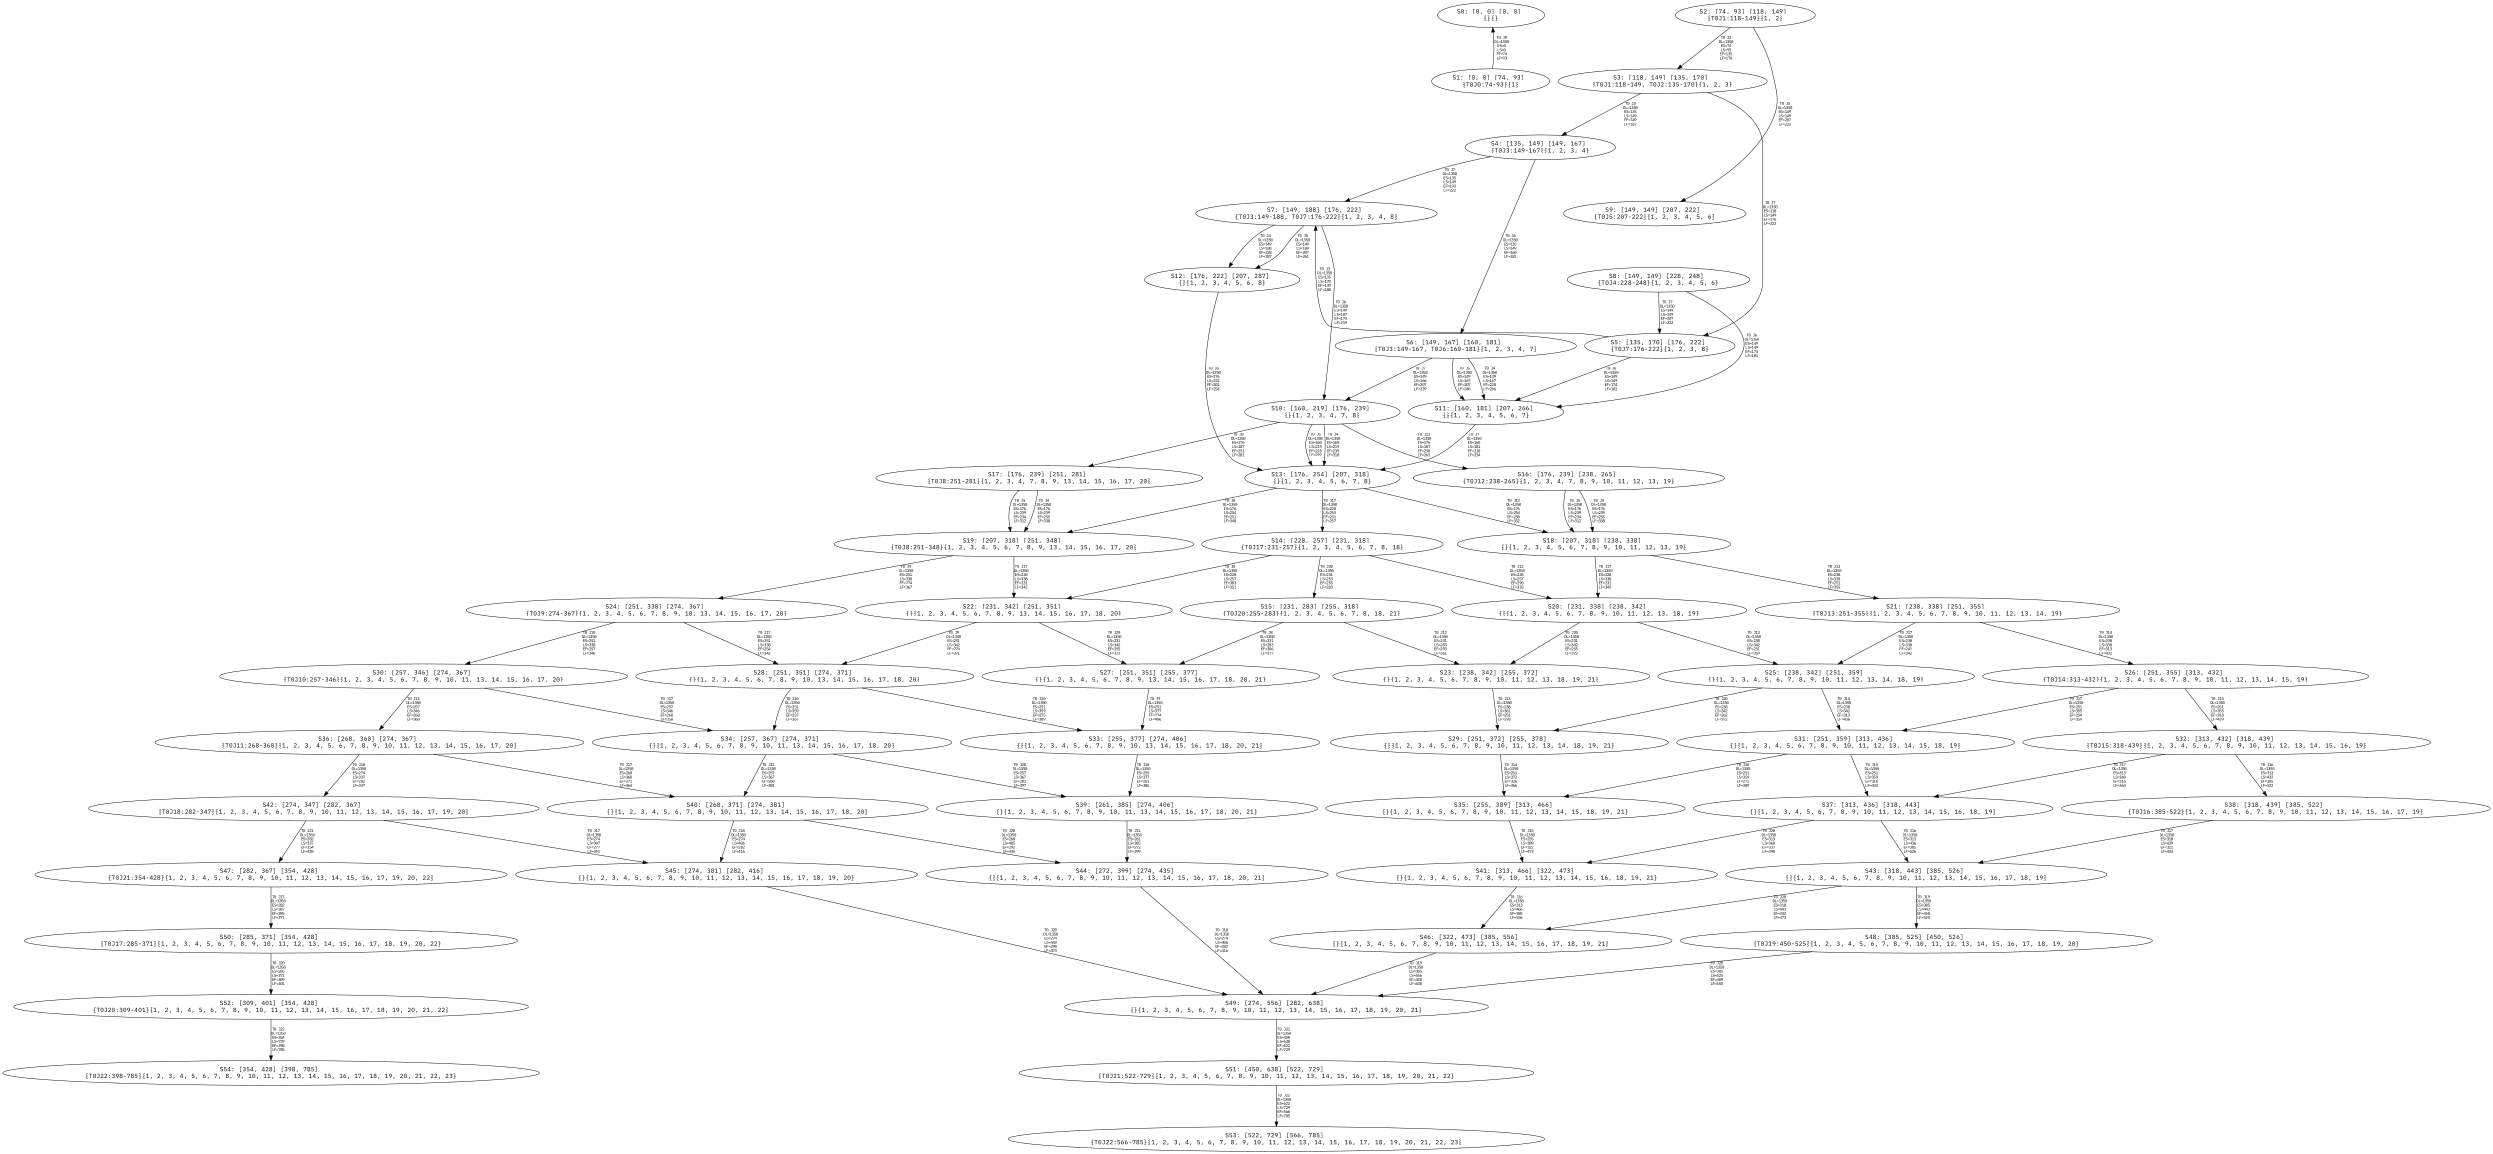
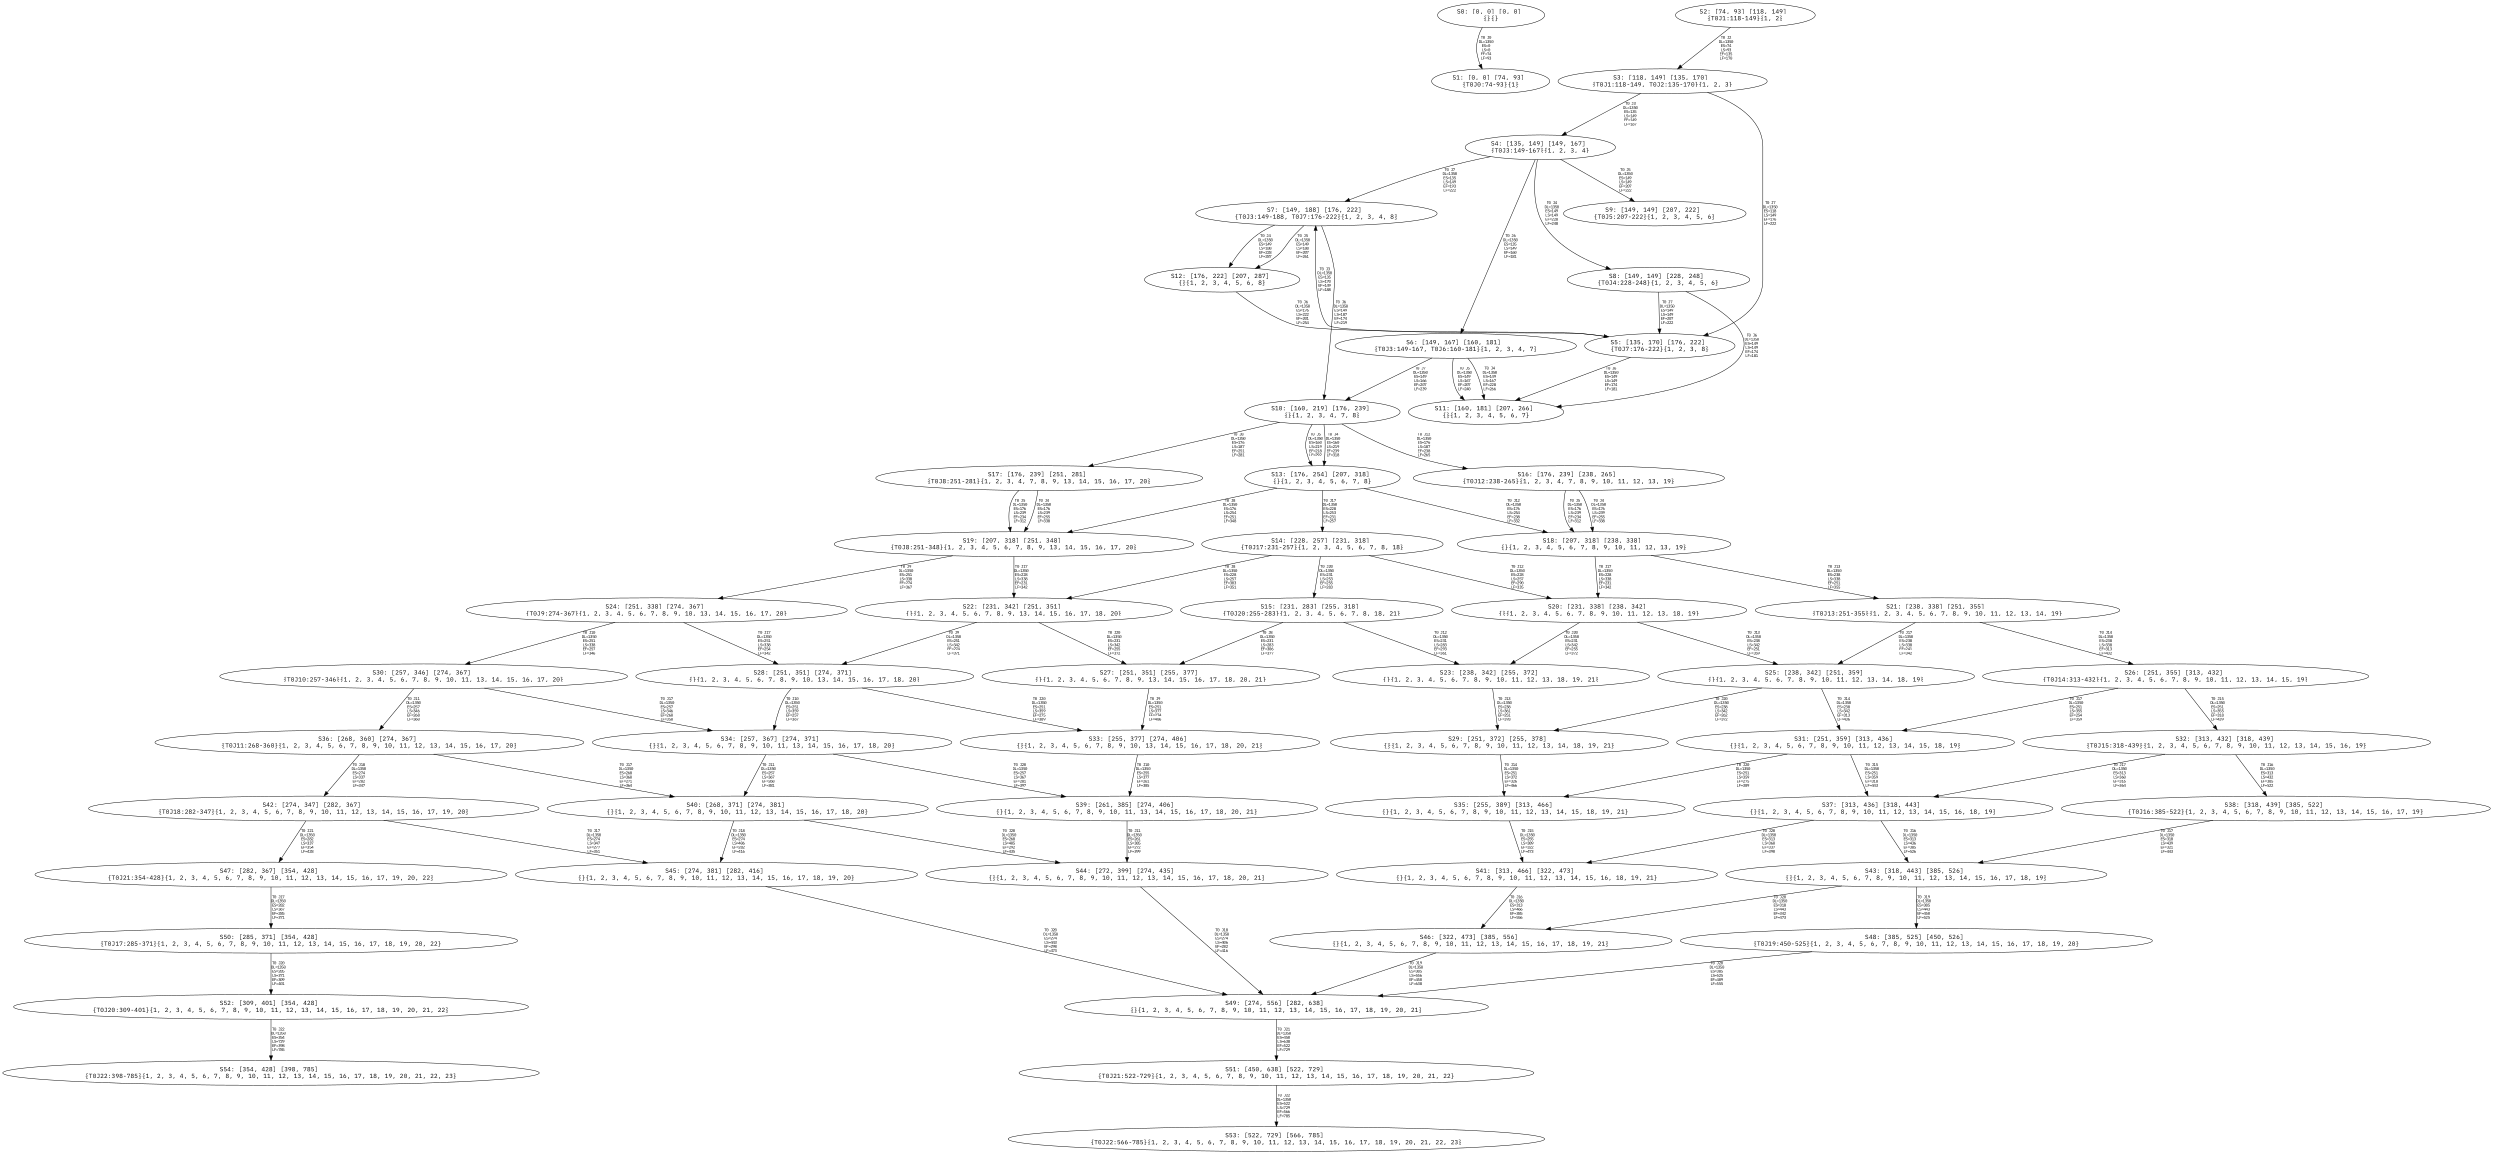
(1494, 51) -> (1477, 46)
(1767, 130) -> (1595, 179)
none -> (1547, 229)
(1206, 392) -> (1321, 328)
(1435, 456) -> none
